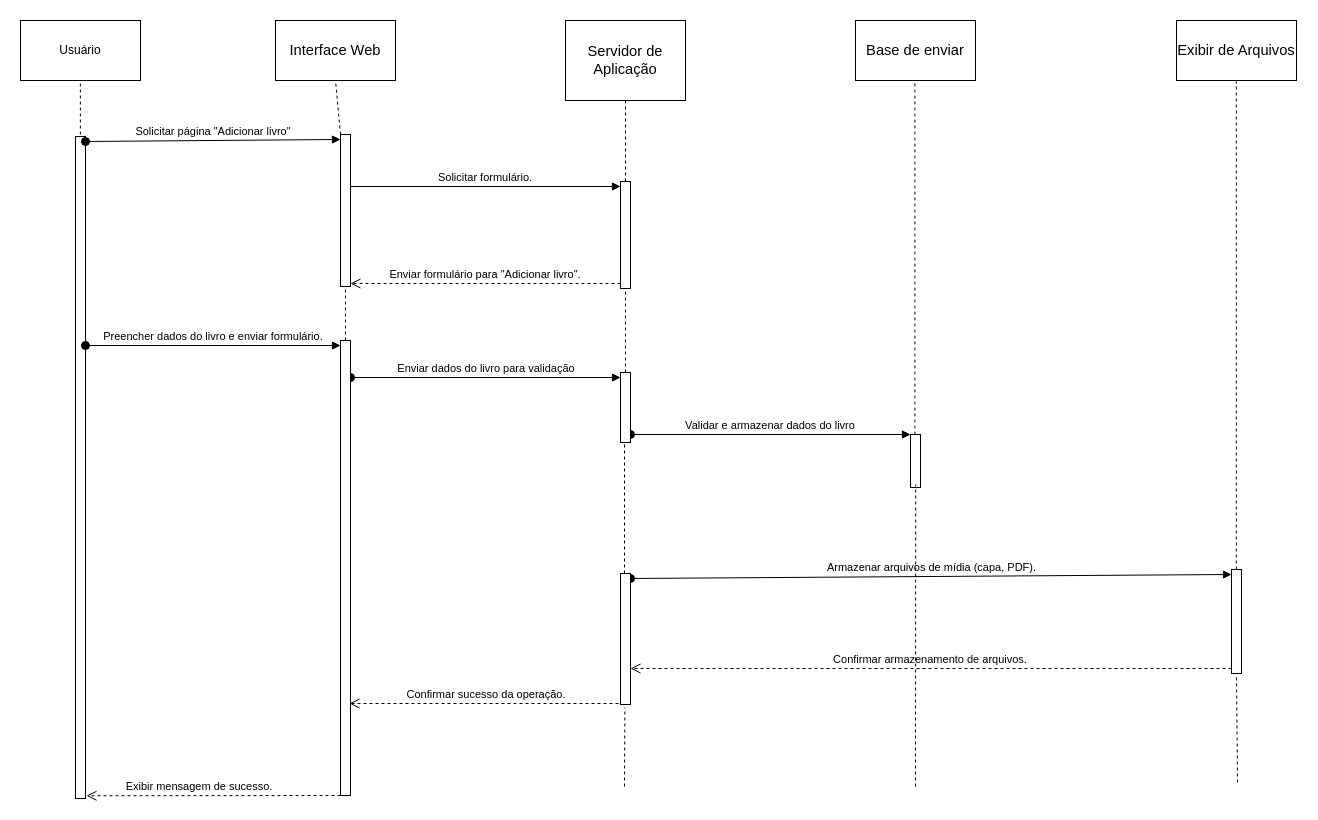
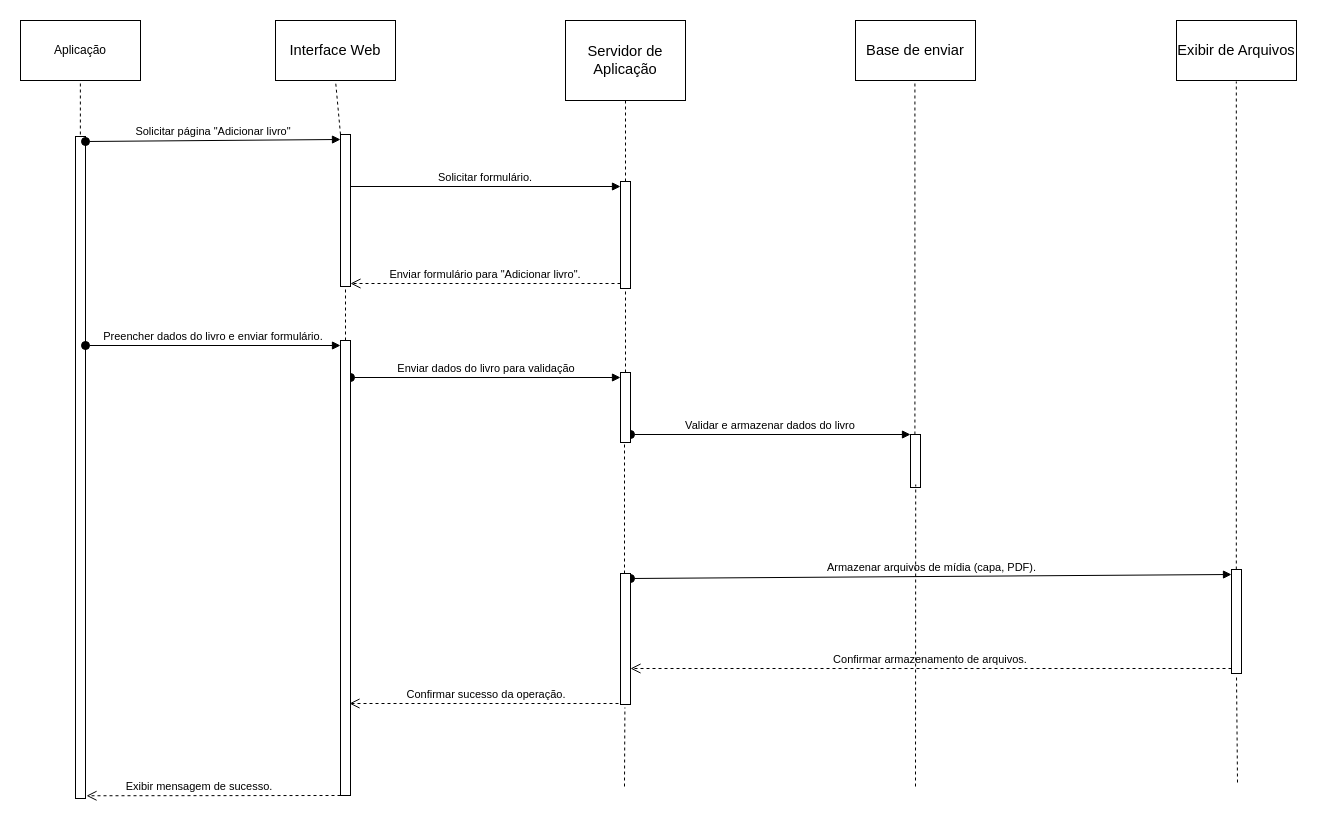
(81, 51) -> (81, 51)
